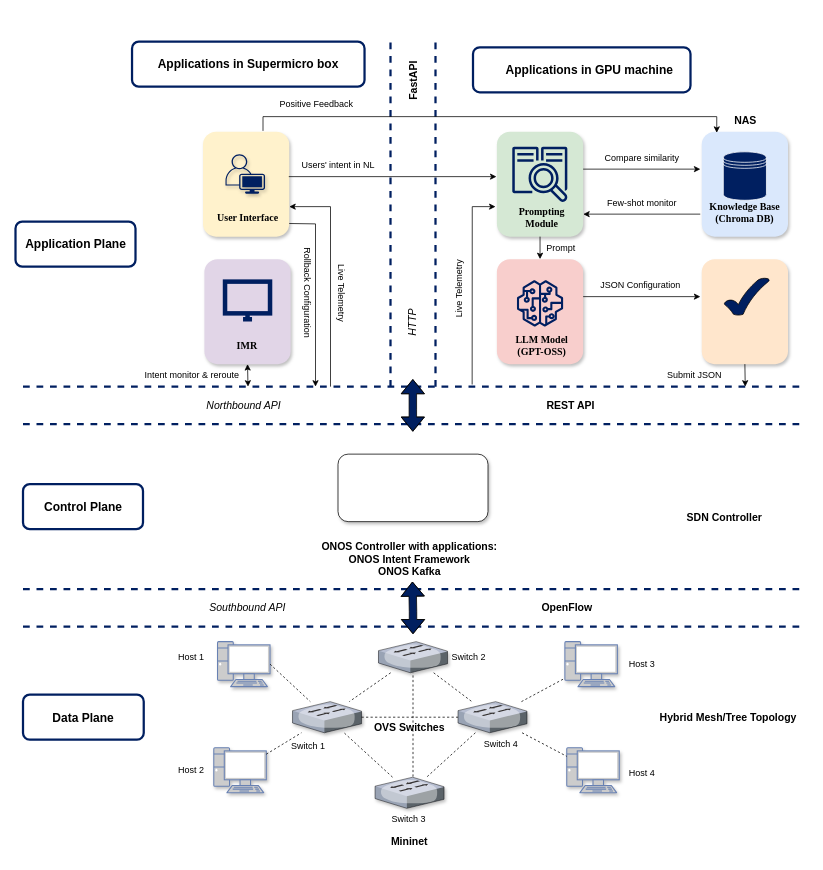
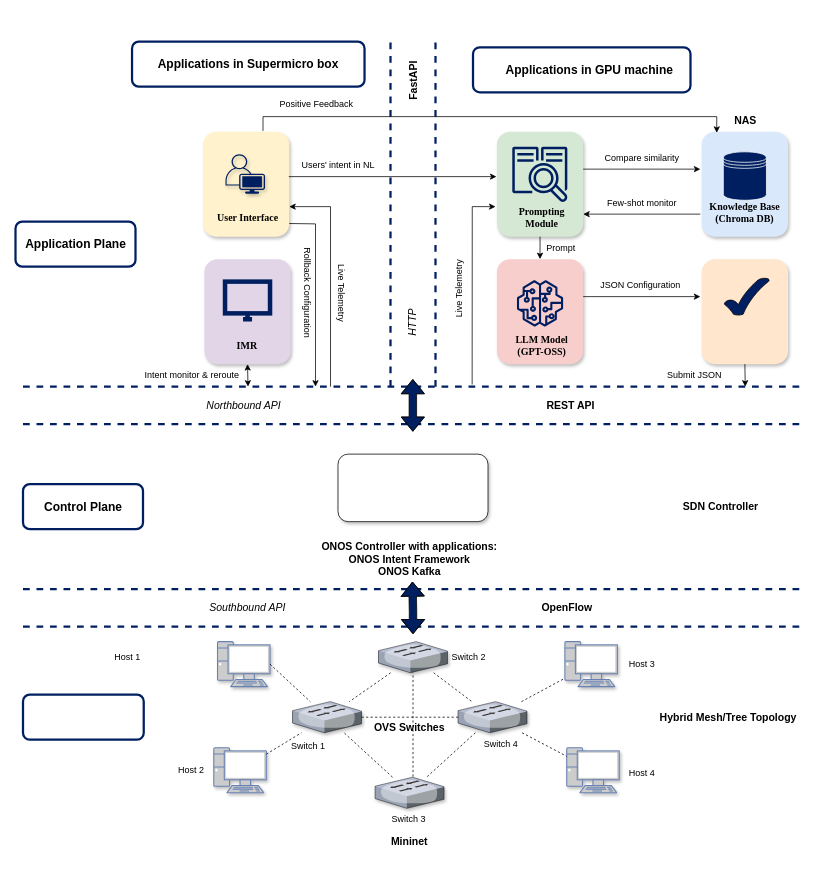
(724, 518) -> (720, 507)
(191, 657) -> (127, 657)
(83, 717) -> none
